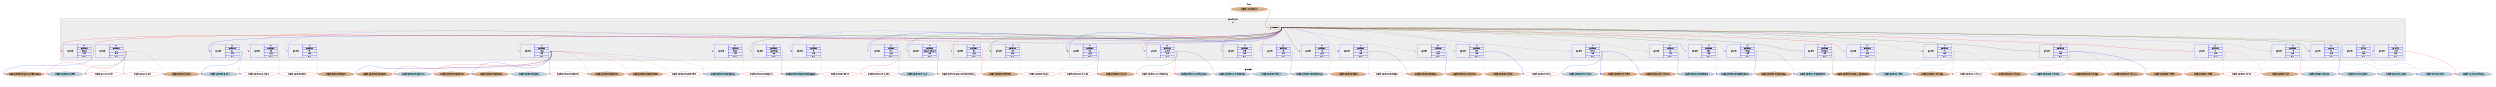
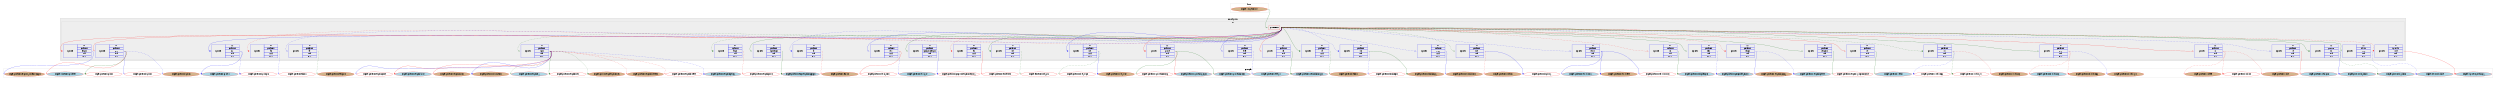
(65, 74) -> (65, 74)
(104, 74) -> (104, 74)
(143, 74) -> (143, 74)
(375, 74) -> (375, 74)
(491, 74) -> (491, 74)
(607, 74) -> (607, 74)
(840, 74) -> (840, 74)
(1000, 74) -> (1000, 74)
(1039, 74) -> (1039, 74)
(1542, 74) -> (1542, 74)
(1658, 74) -> (1658, 74)
(1735, 74) -> (1735, 74)
(1853, 74) -> (1853, 74)
(1932, 74) -> (1932, 74)
(2164, 74) -> none
